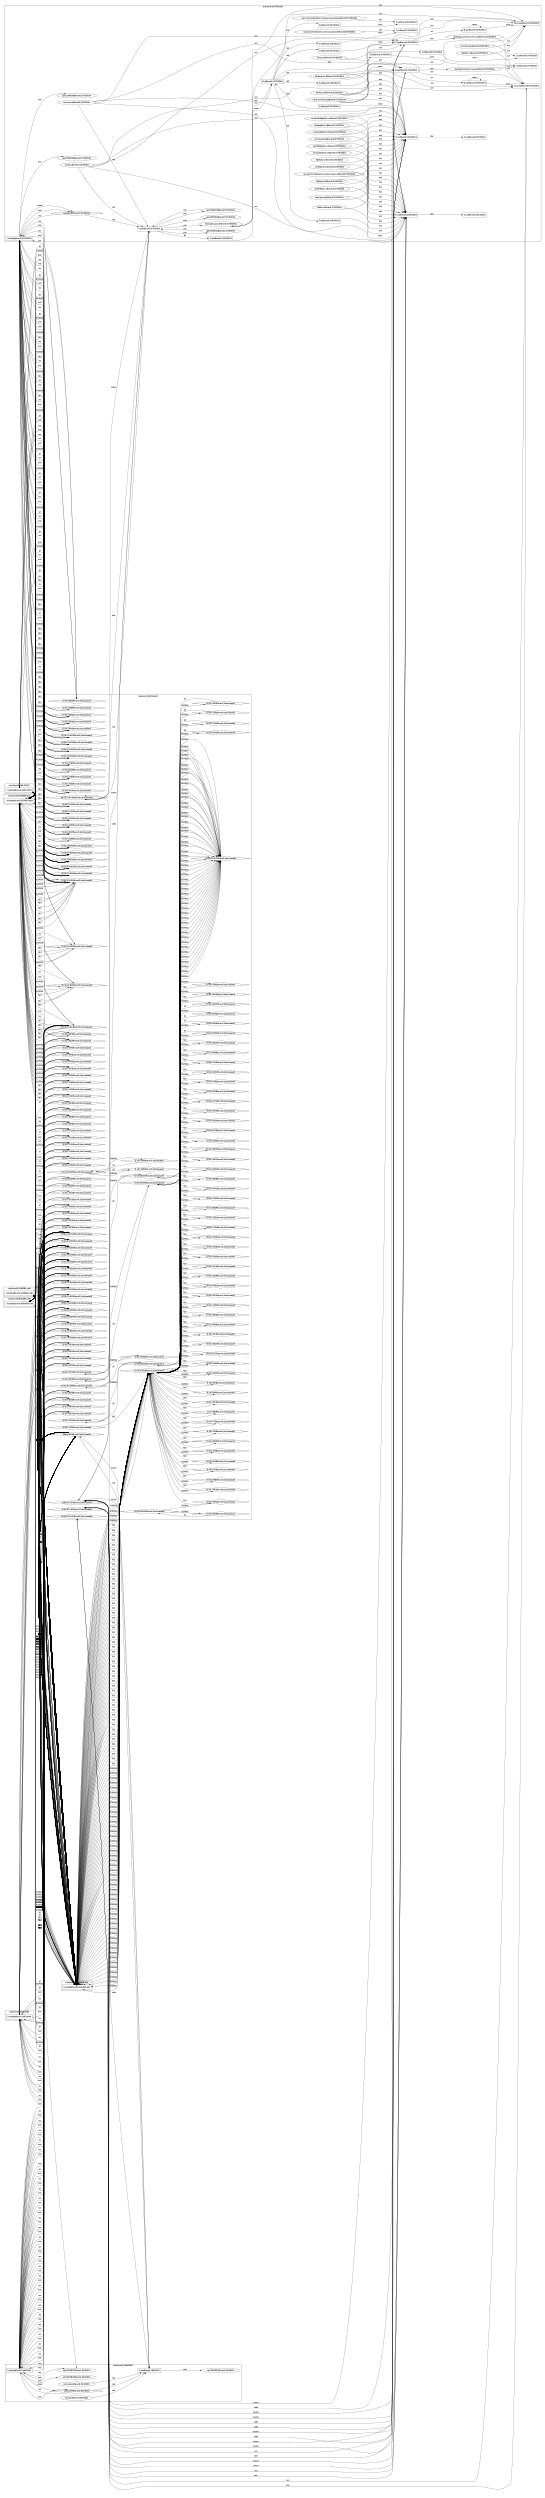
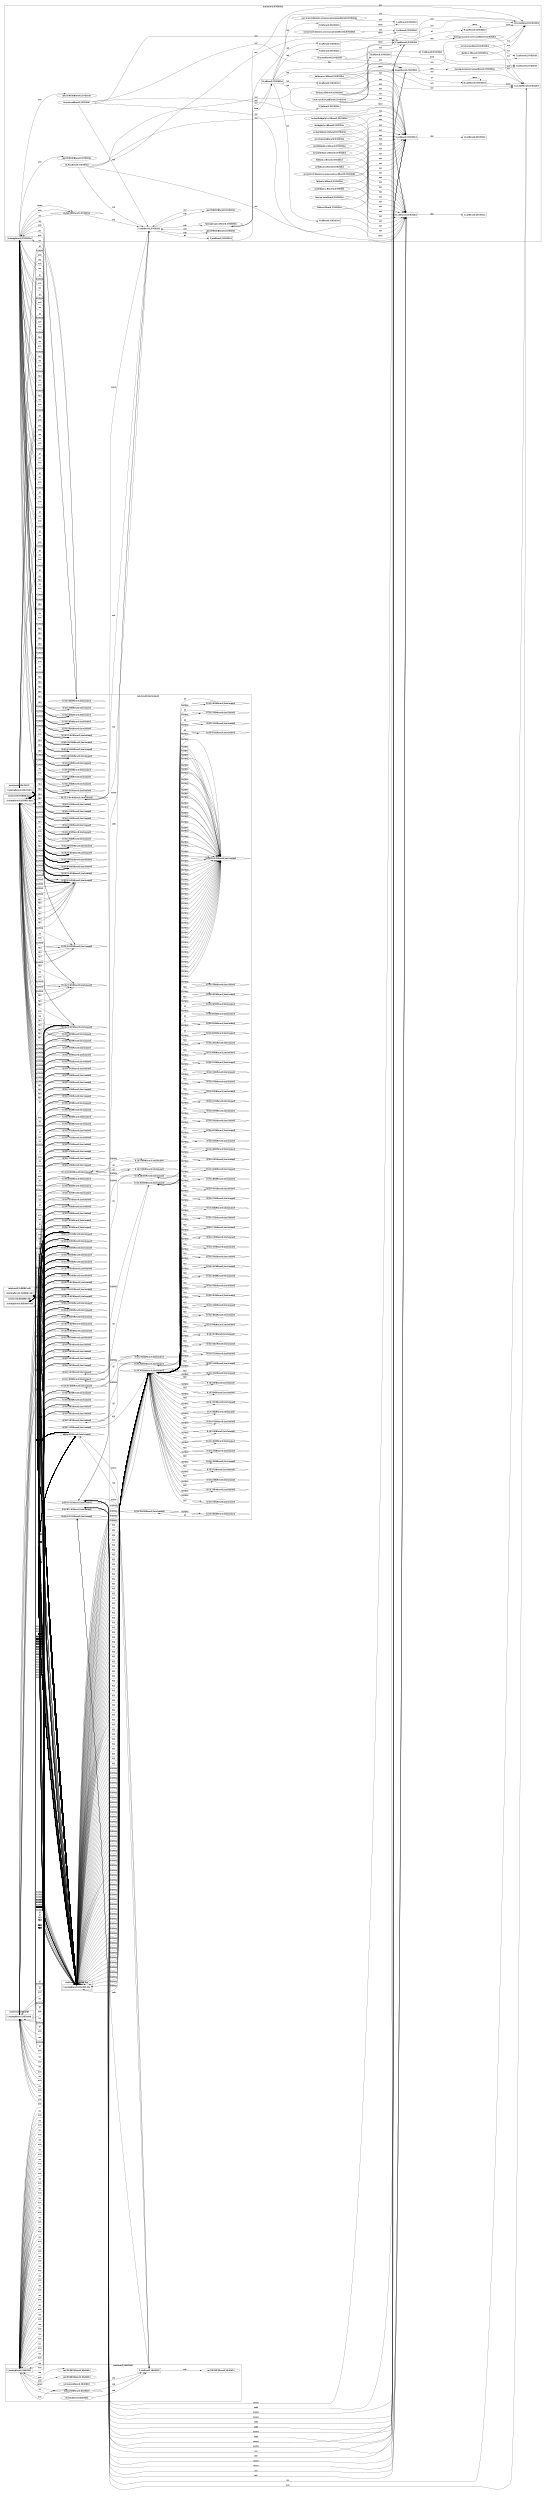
(293, 104) -> (293, 104)
(221, 217) -> none
(148, 696) -> (148, 696)
none -> (44, 1197)
(185, 1507) -> (168, 1471)
(42, 1736) -> (44, 1796)
